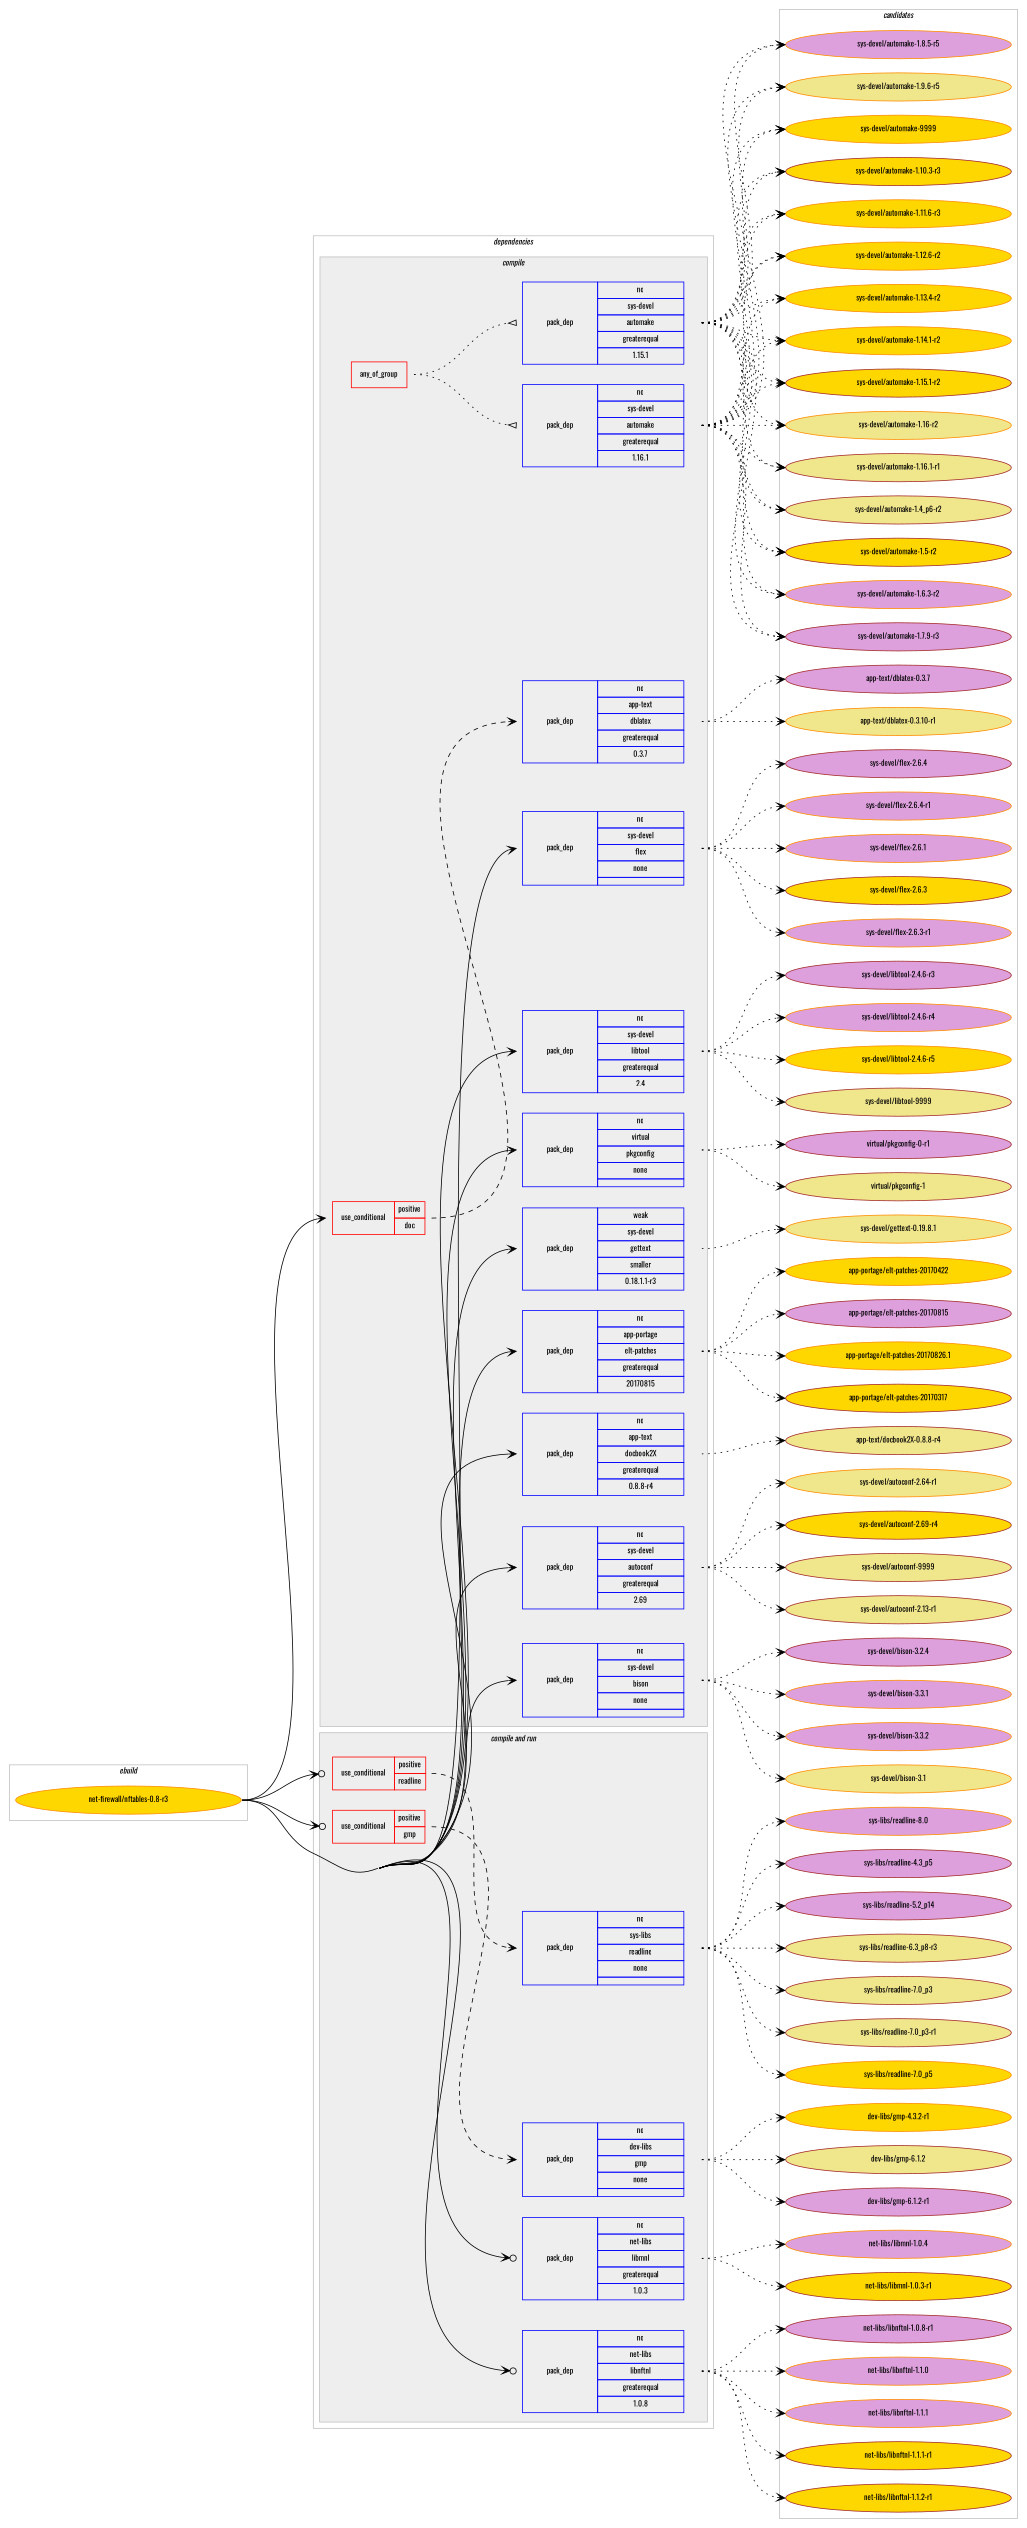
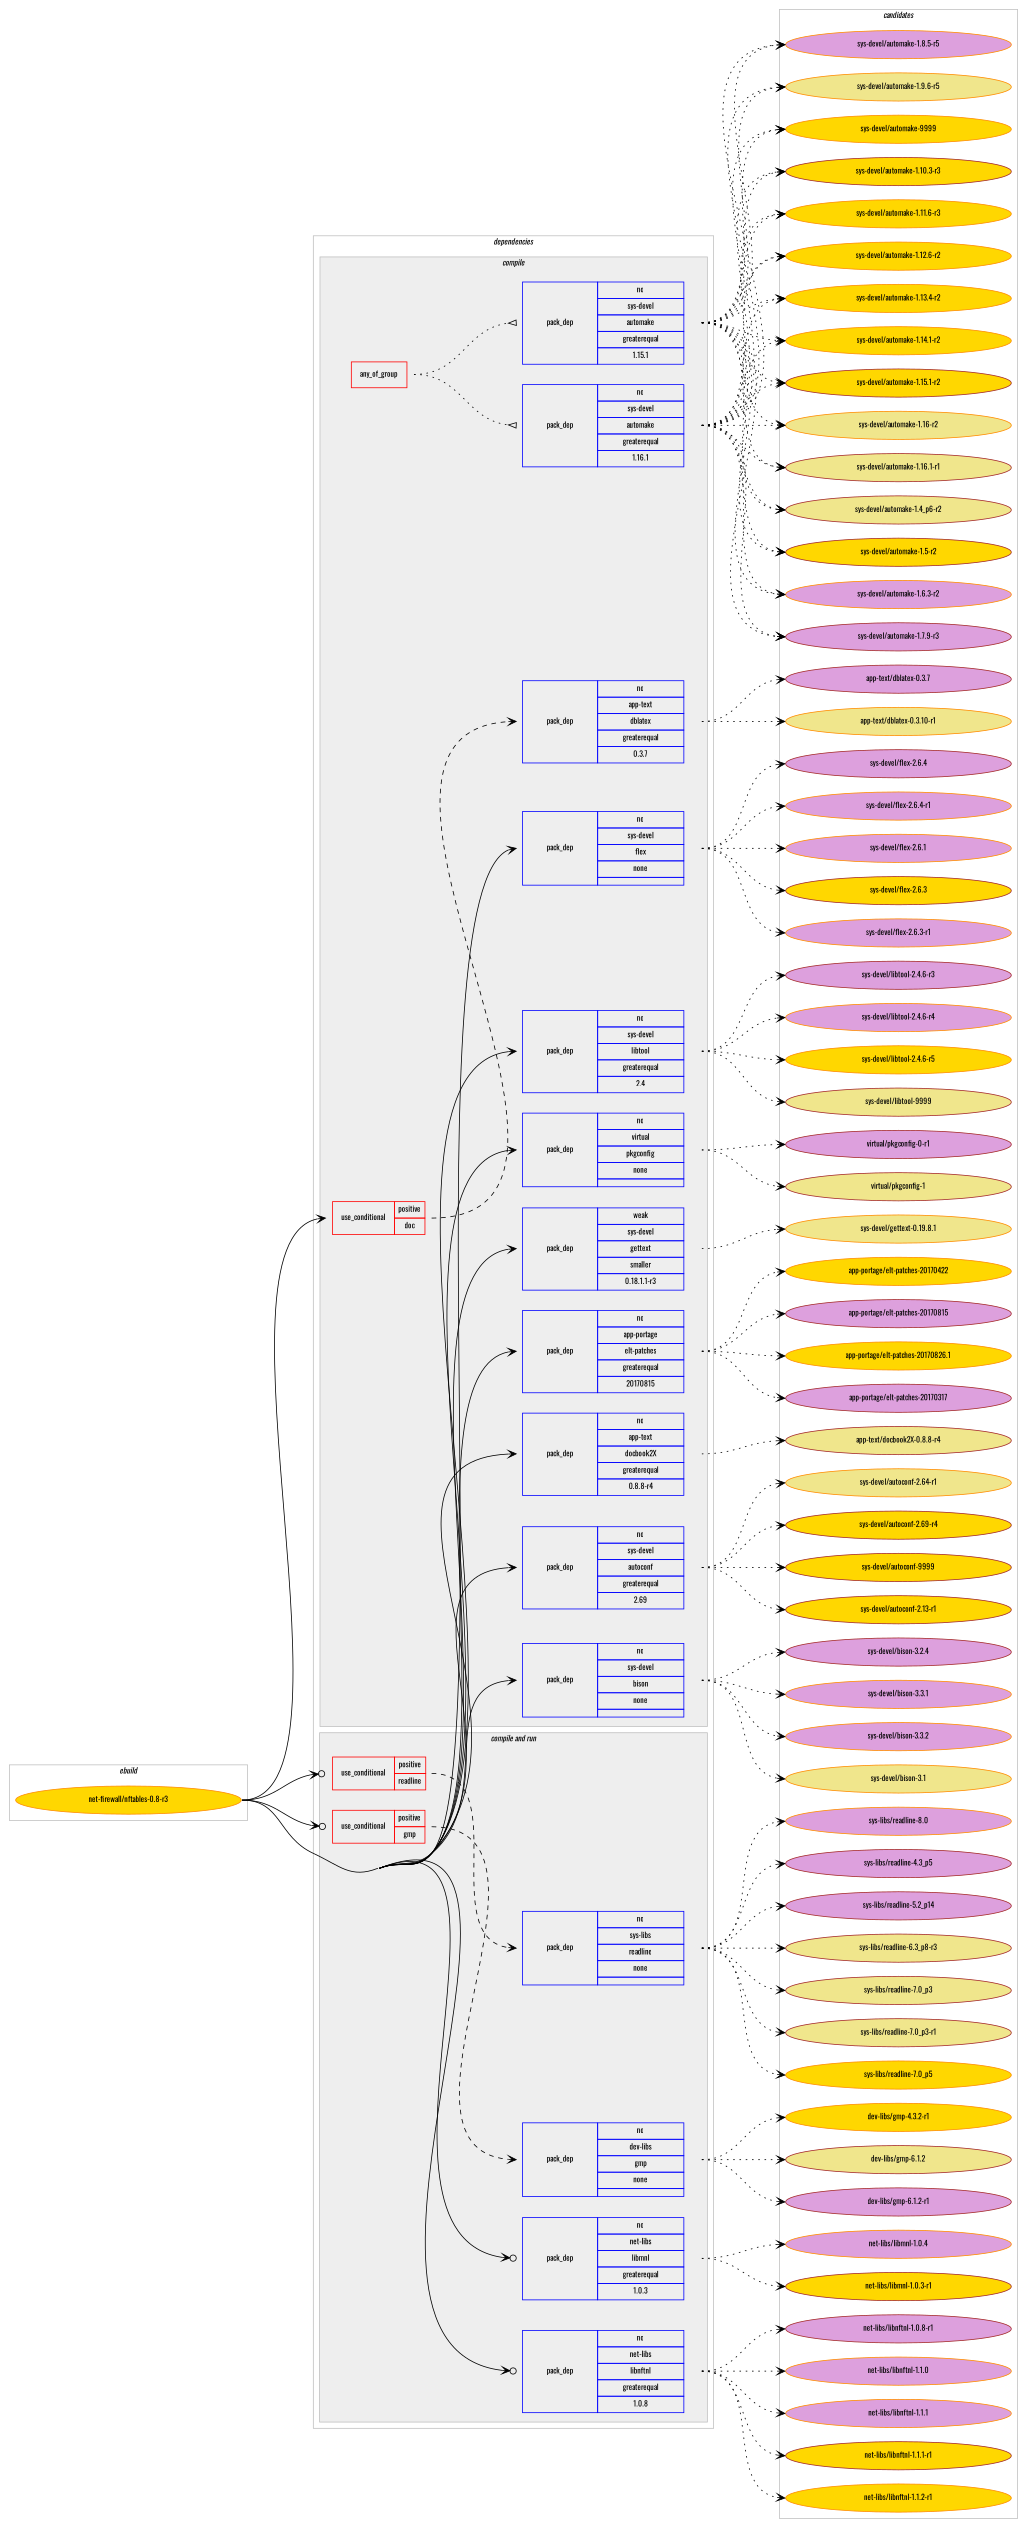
(898, 1398) -> (898, 1398)
(898, 1567) -> (898, 1567)
(898, 1610) -> (898, 1610)
(898, 2498) -> (898, 2498)
